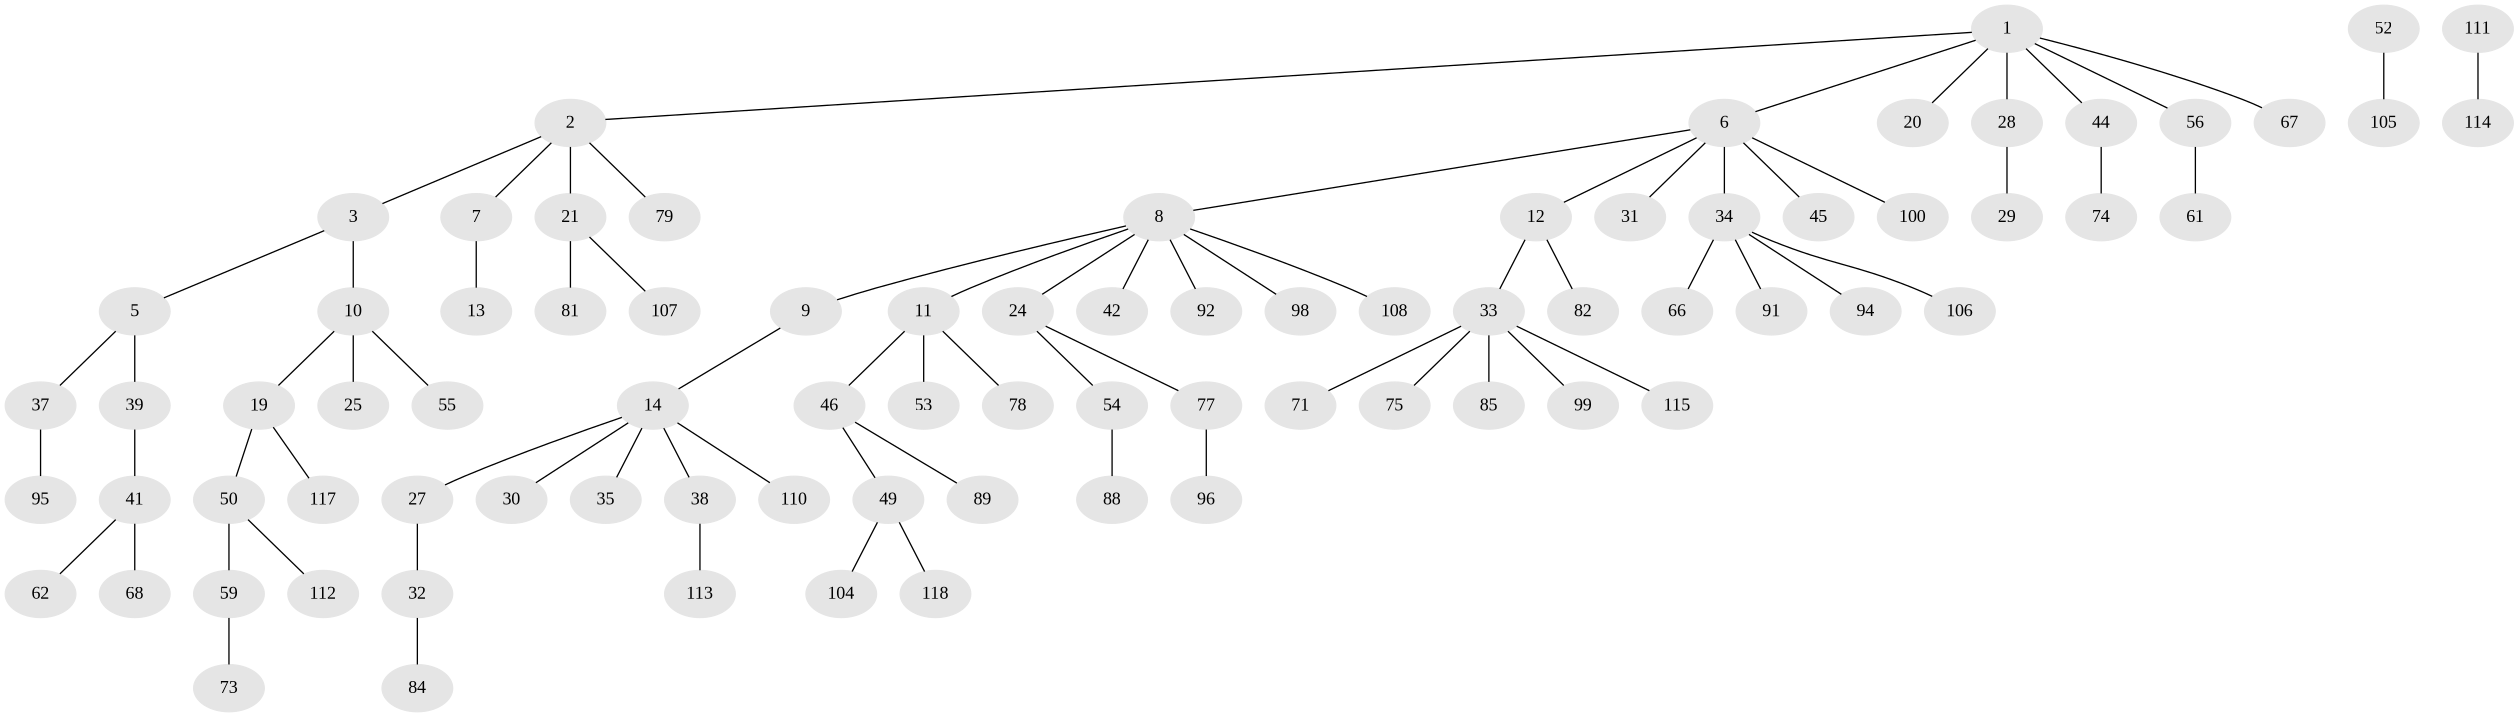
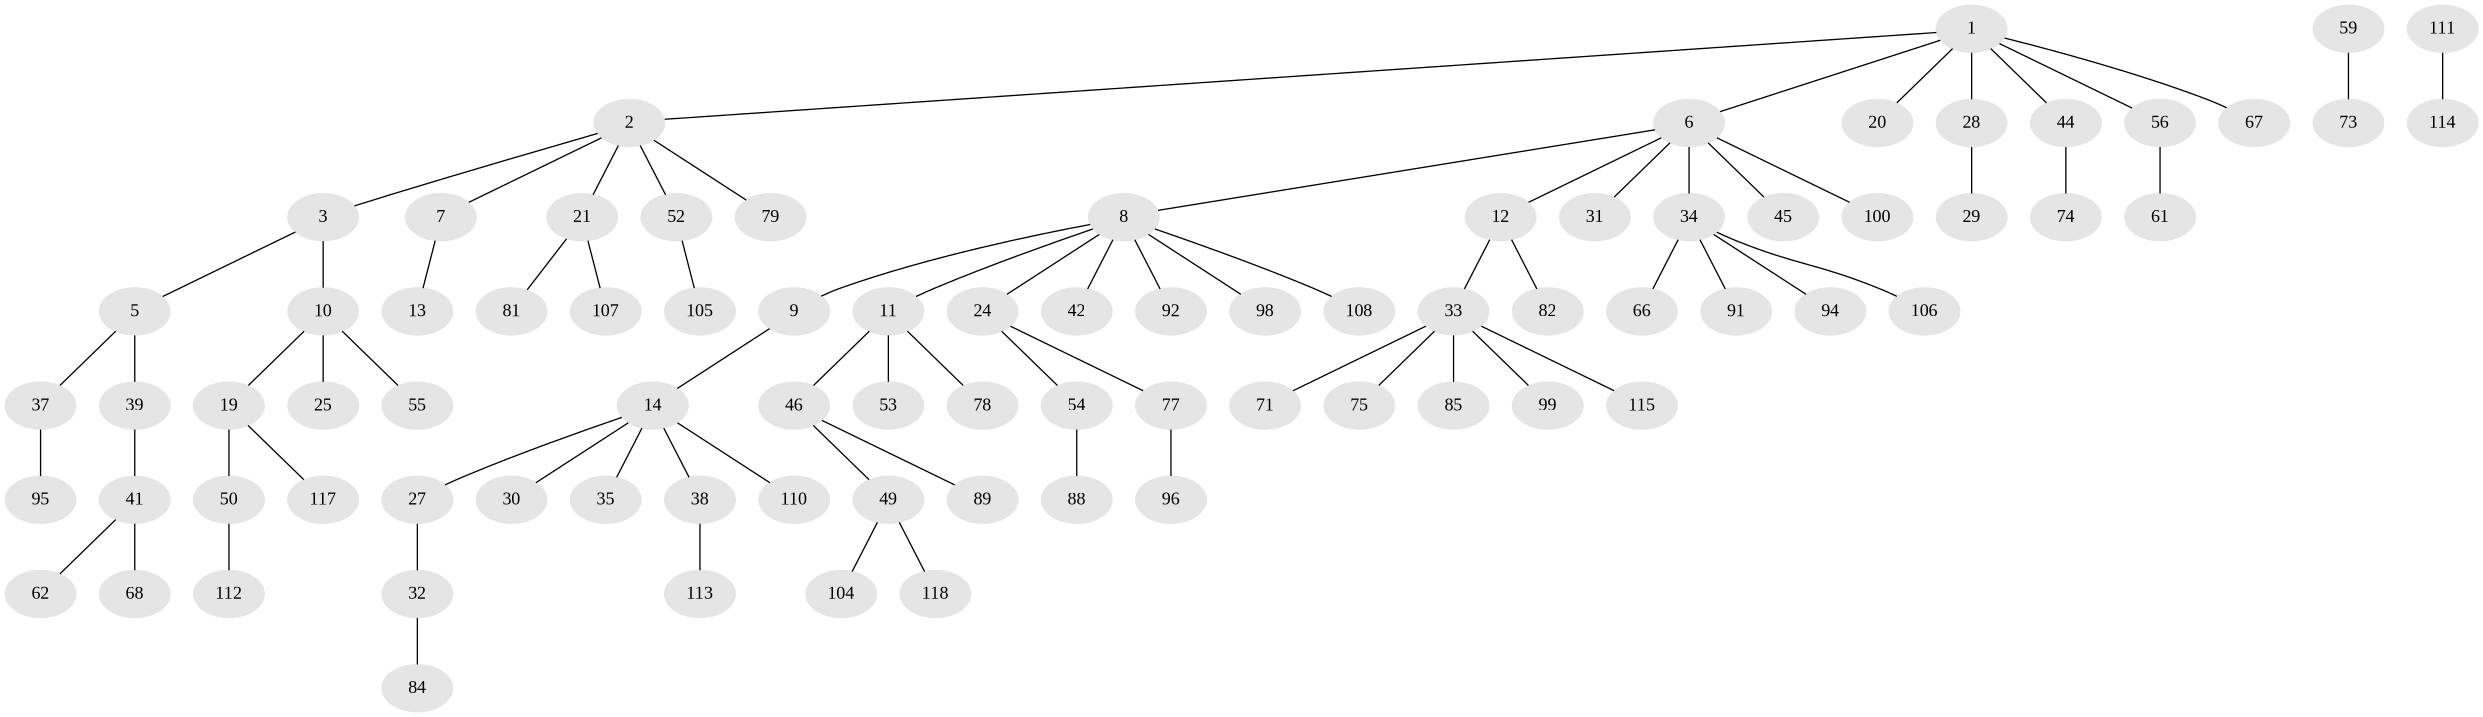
none -> (653, 170)
(229, 547) -> none
